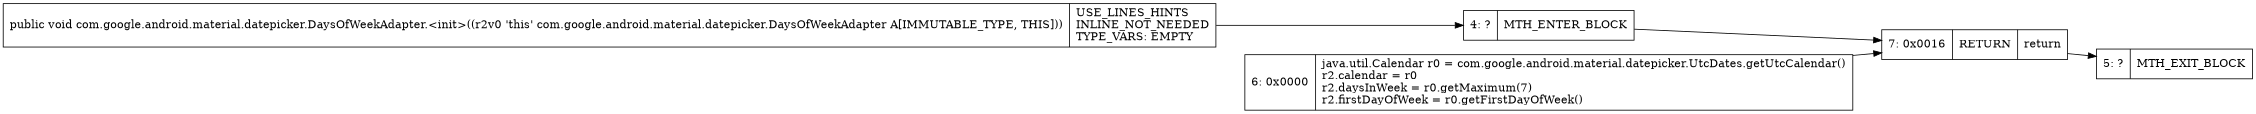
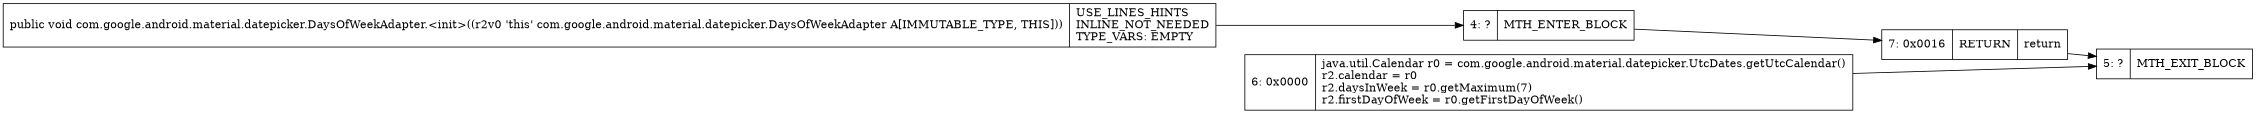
(1863, 54) -> (1971, 70)
